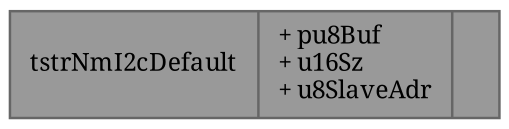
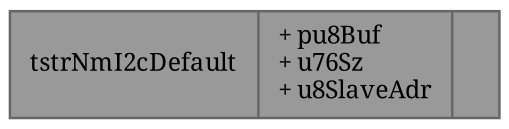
(322, 63) -> (322, 63)
